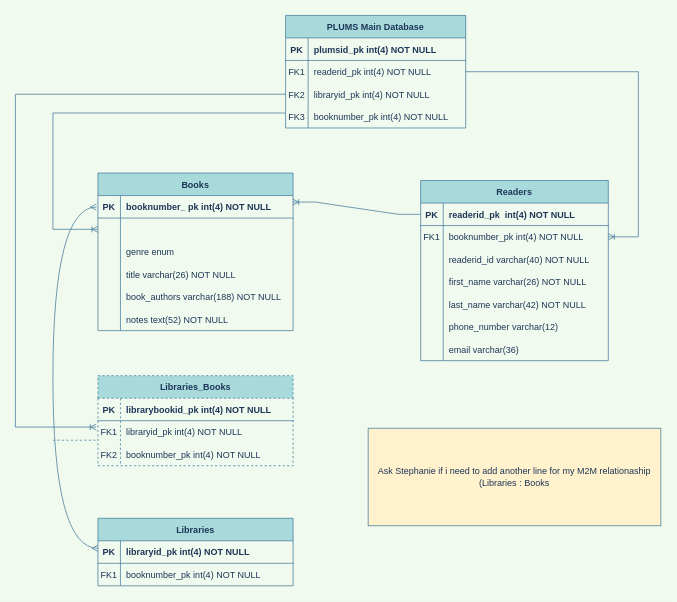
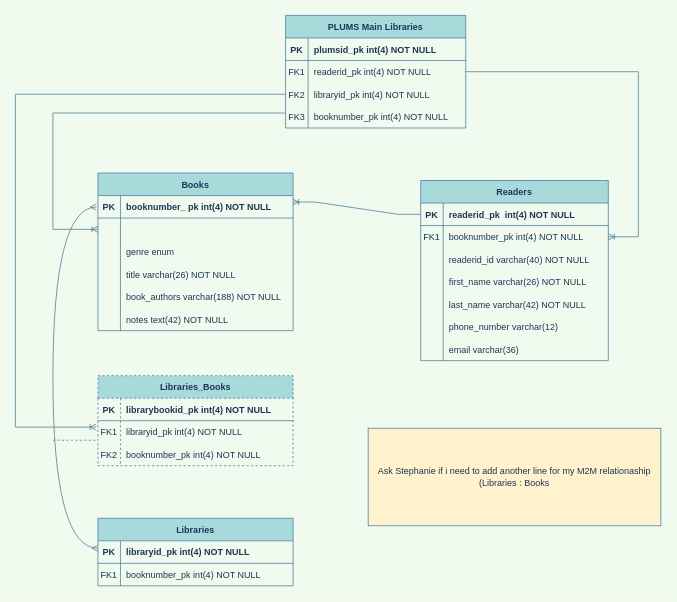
(375, 27) -> (375, 27)
(180, 320) -> (180, 320)
